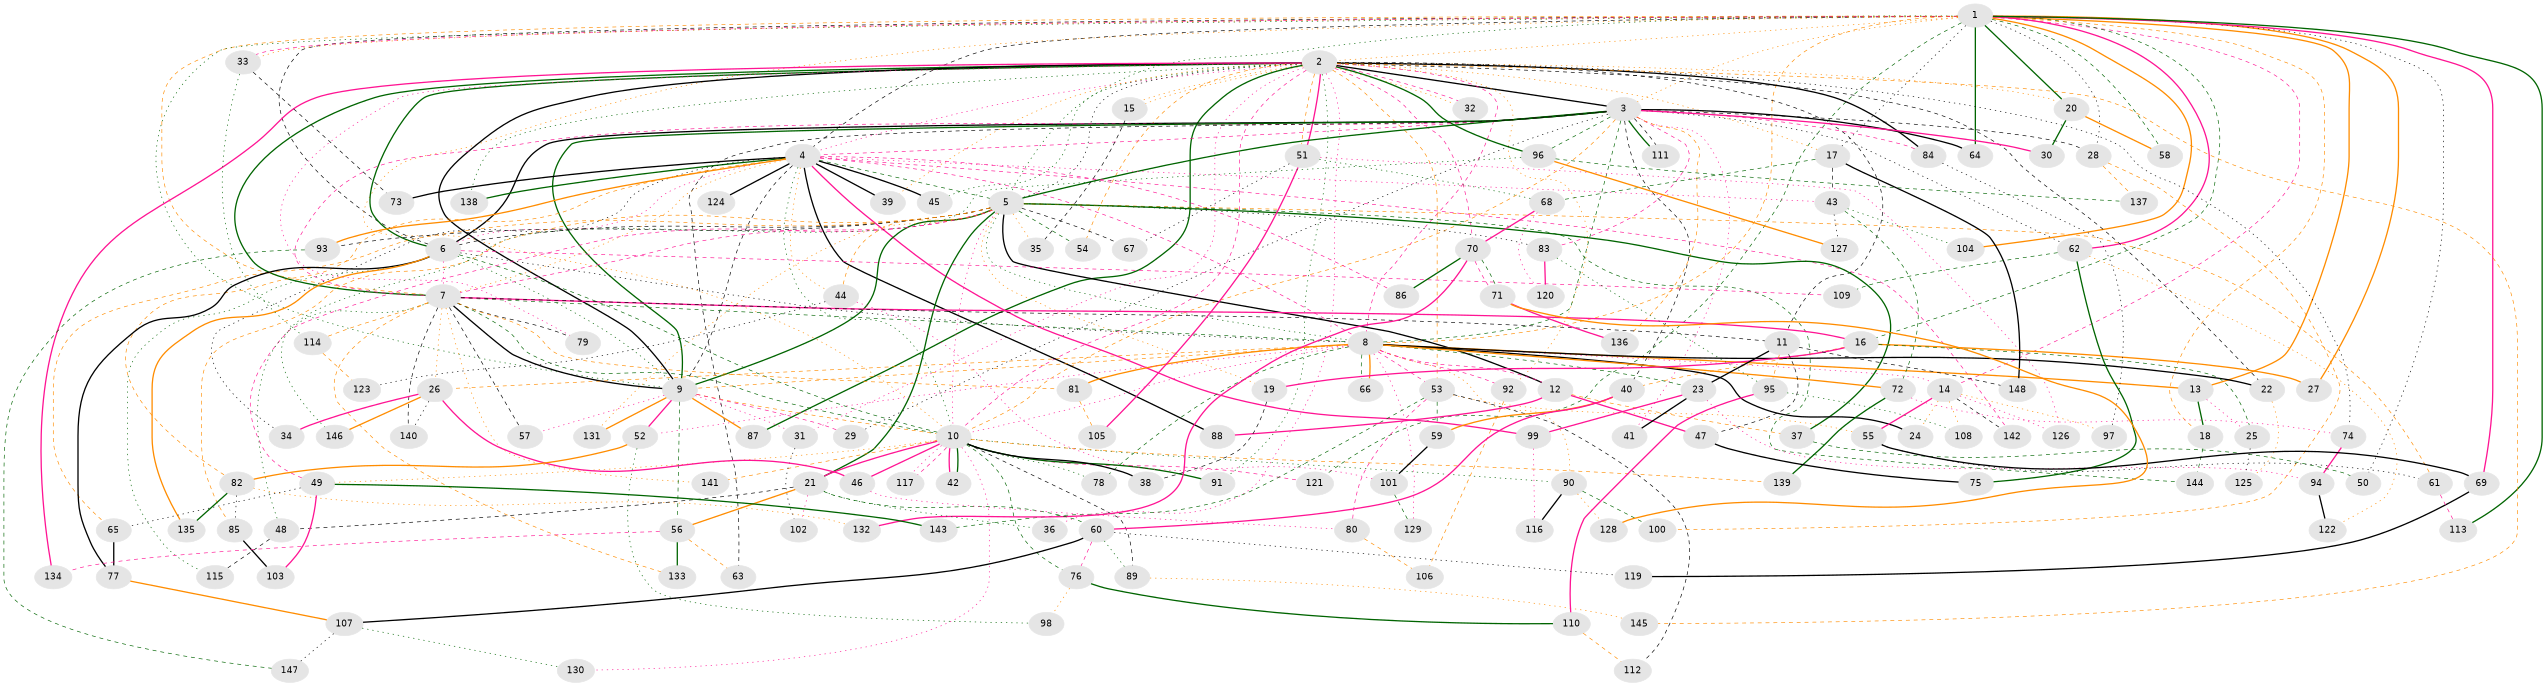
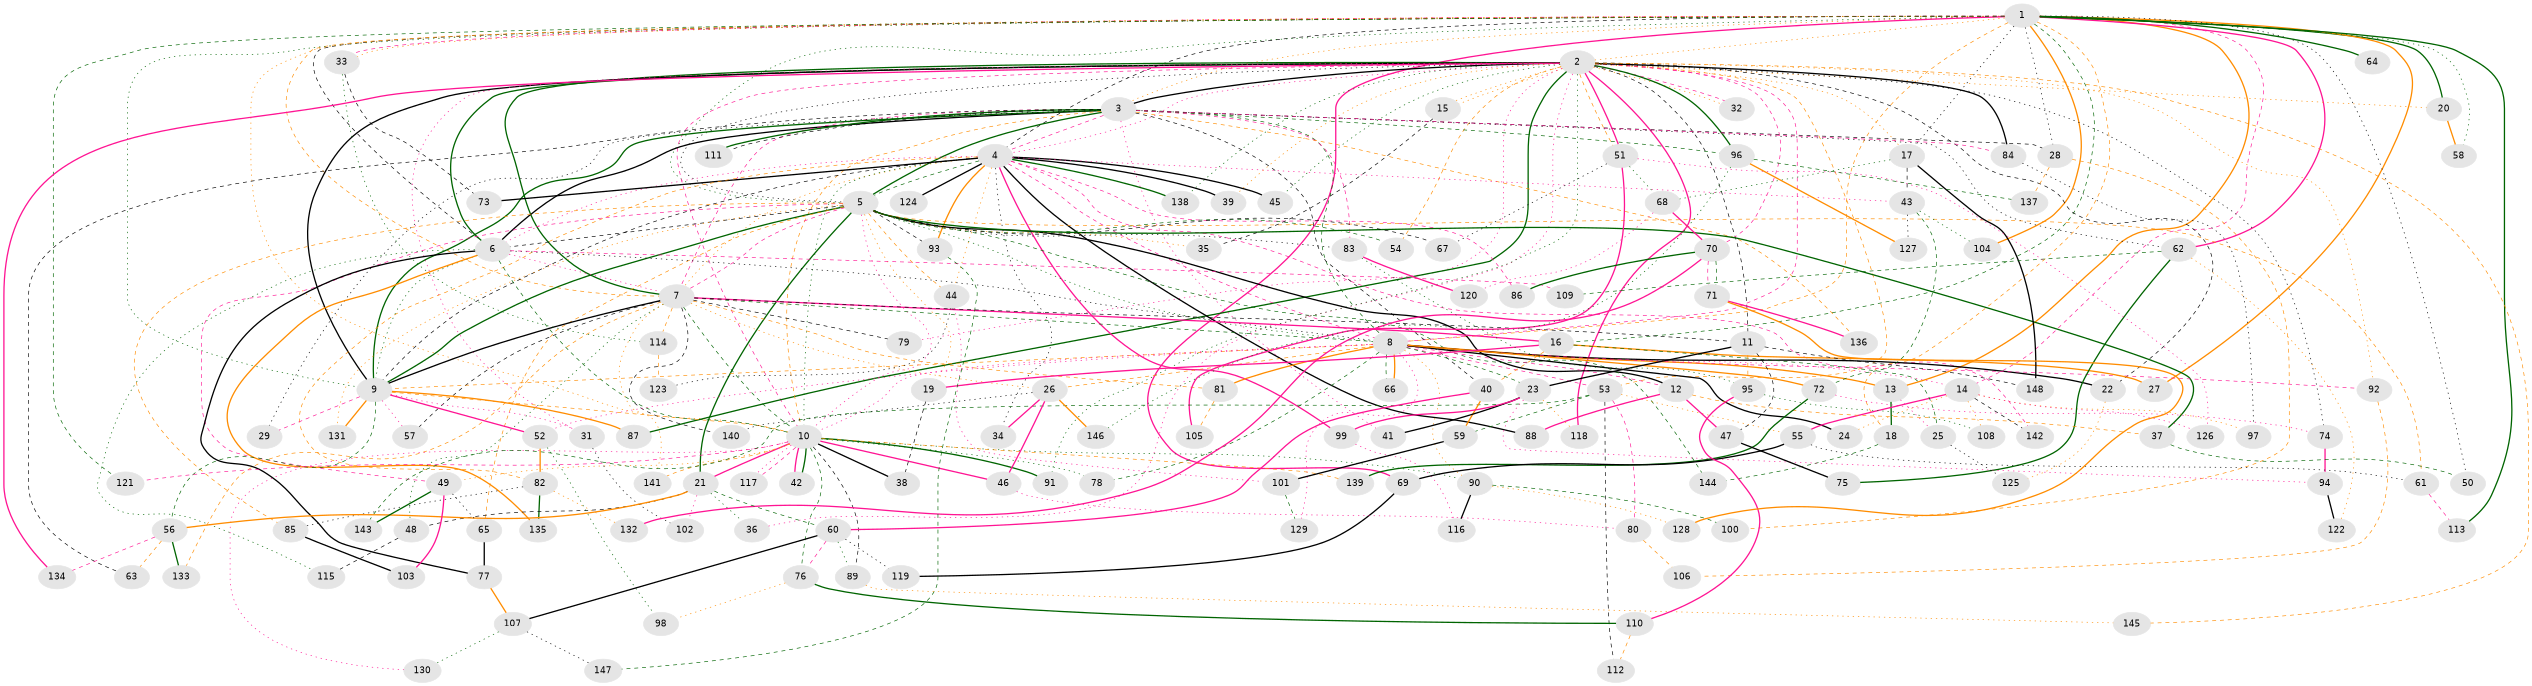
(2089, 63) -> (2292, 30)
(1803, 118) -> none
(2047, 156) -> none
(1664, 183) -> (1790, 178)
none -> (1579, 437)
